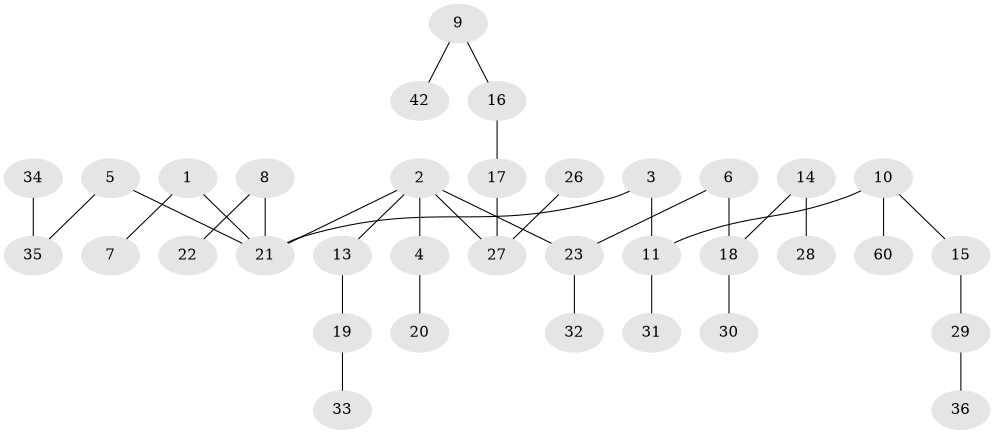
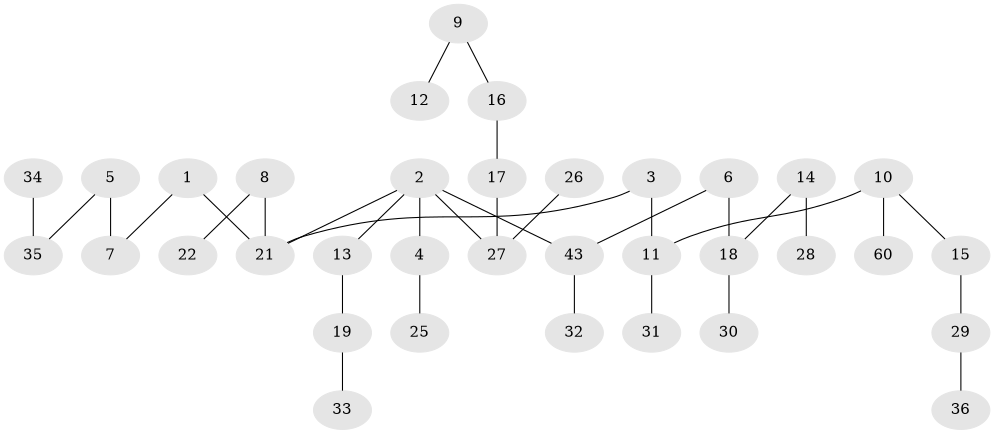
(420, 101) -> (420, 101)
(188, 217) -> (111, 217)
(574, 256) -> (574, 256)
(420, 333) -> (420, 333)
